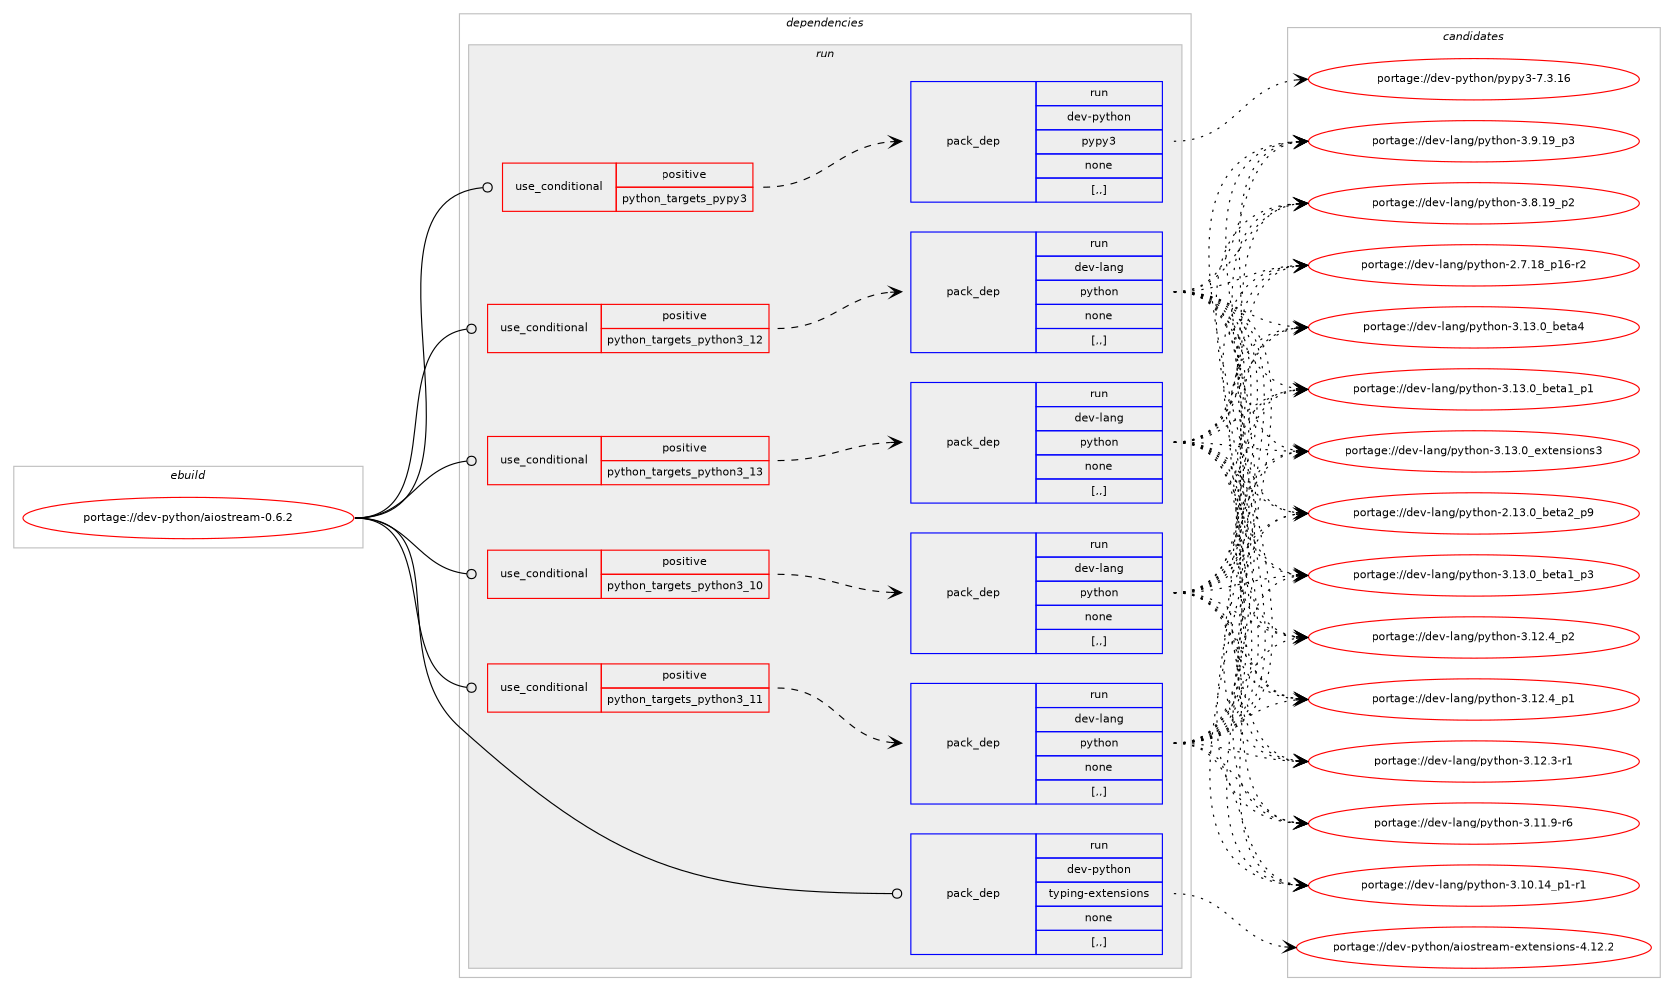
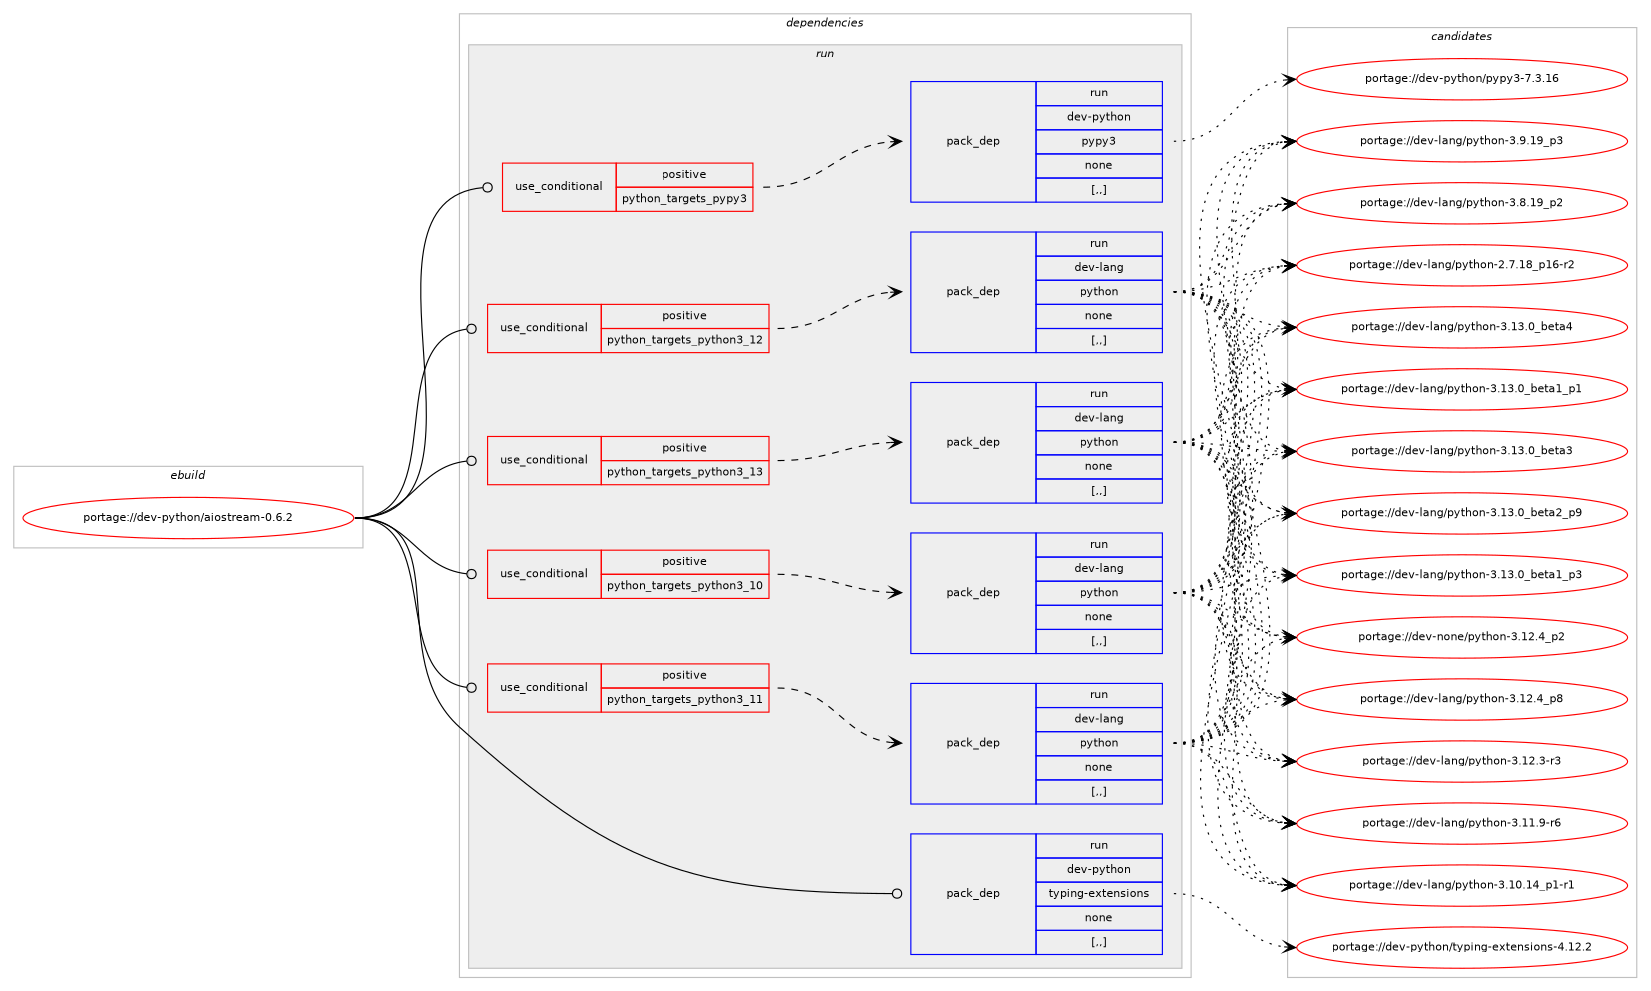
(1474, 451) -> (1462, 451)
(1474, 513) -> (1462, 513)
(1474, 637) -> (1462, 637)
(1474, 700) -> (1462, 700)
(1474, 762) -> (1462, 762)
(1474, 948) -> (1462, 948)
